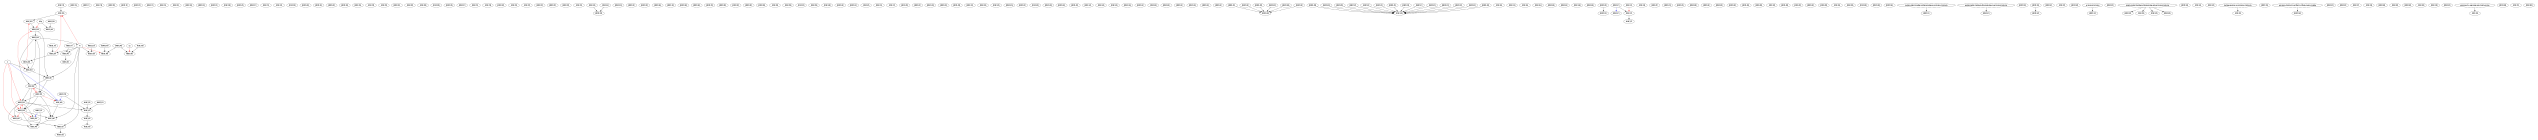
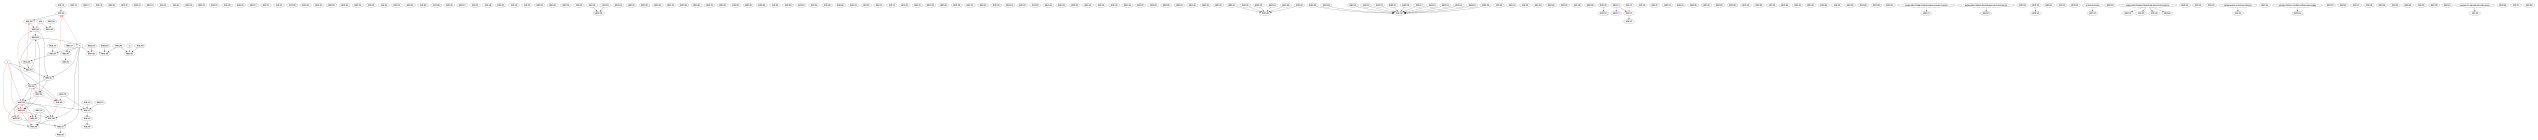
(1340, 5) -> none
(47, 105) -> (45, 114)
